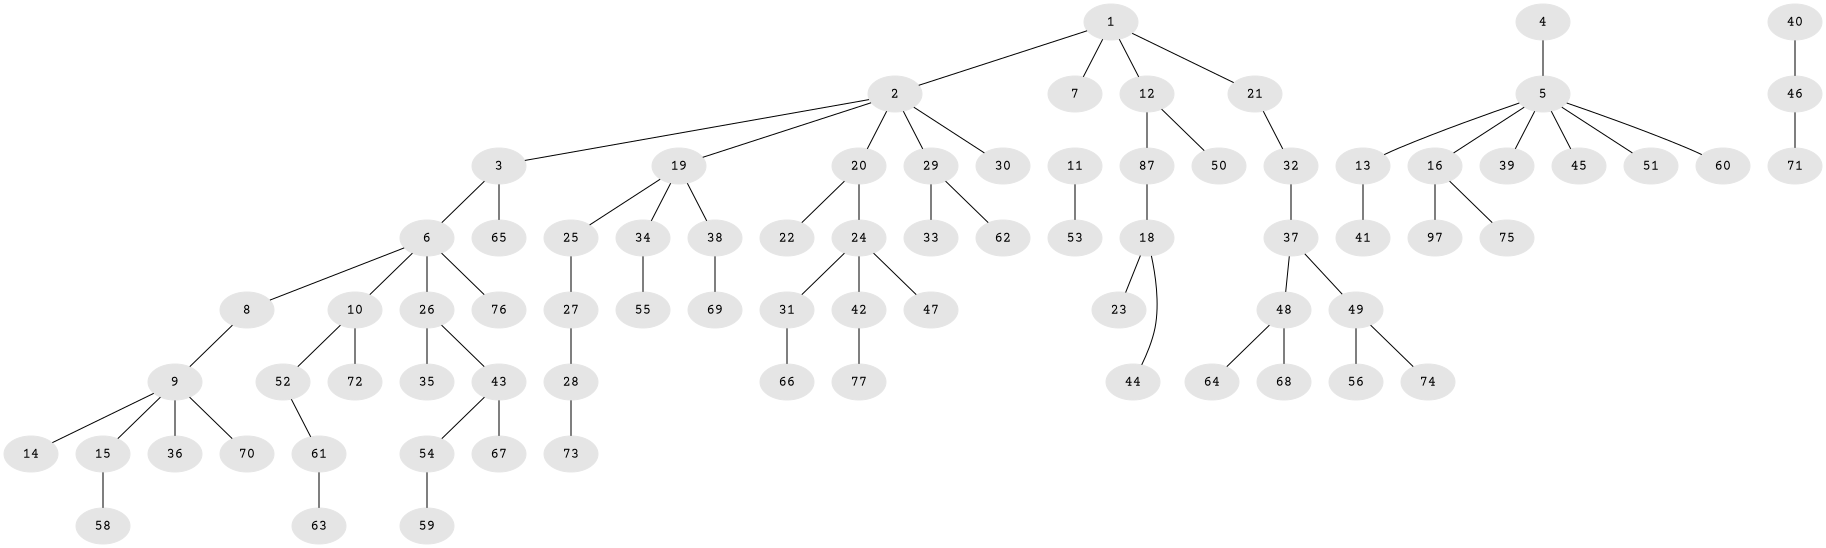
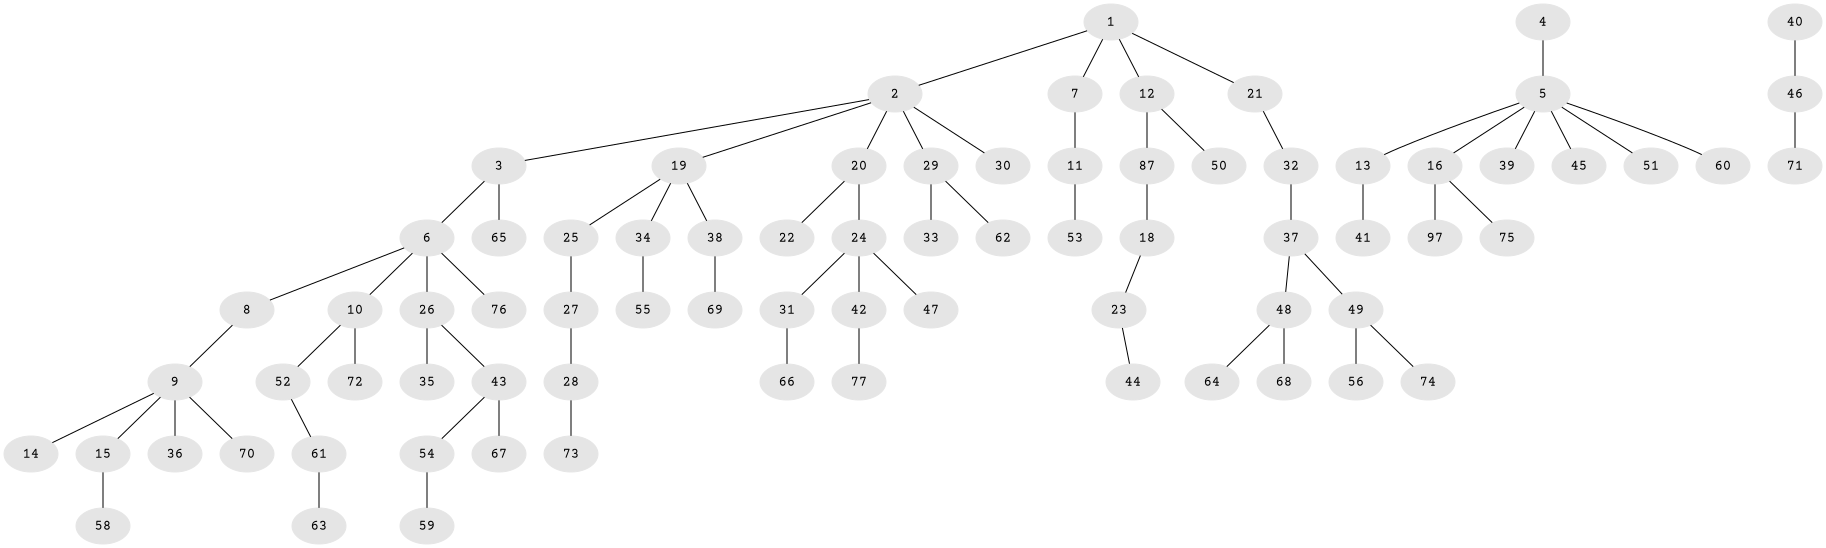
none -> (1075, 130)
(1157, 311) -> (1126, 346)
